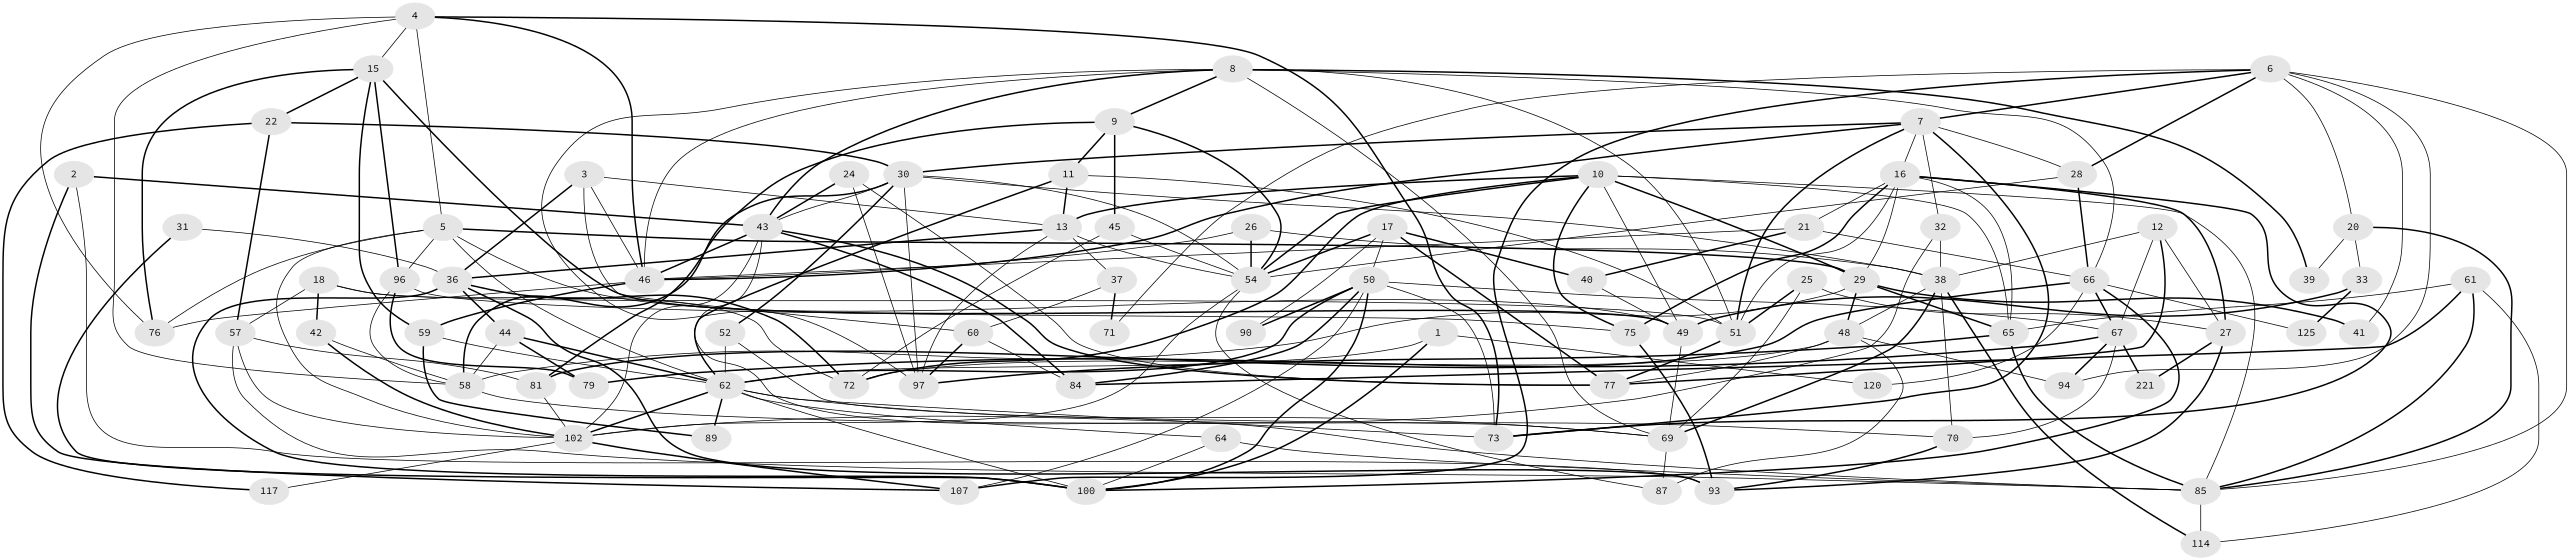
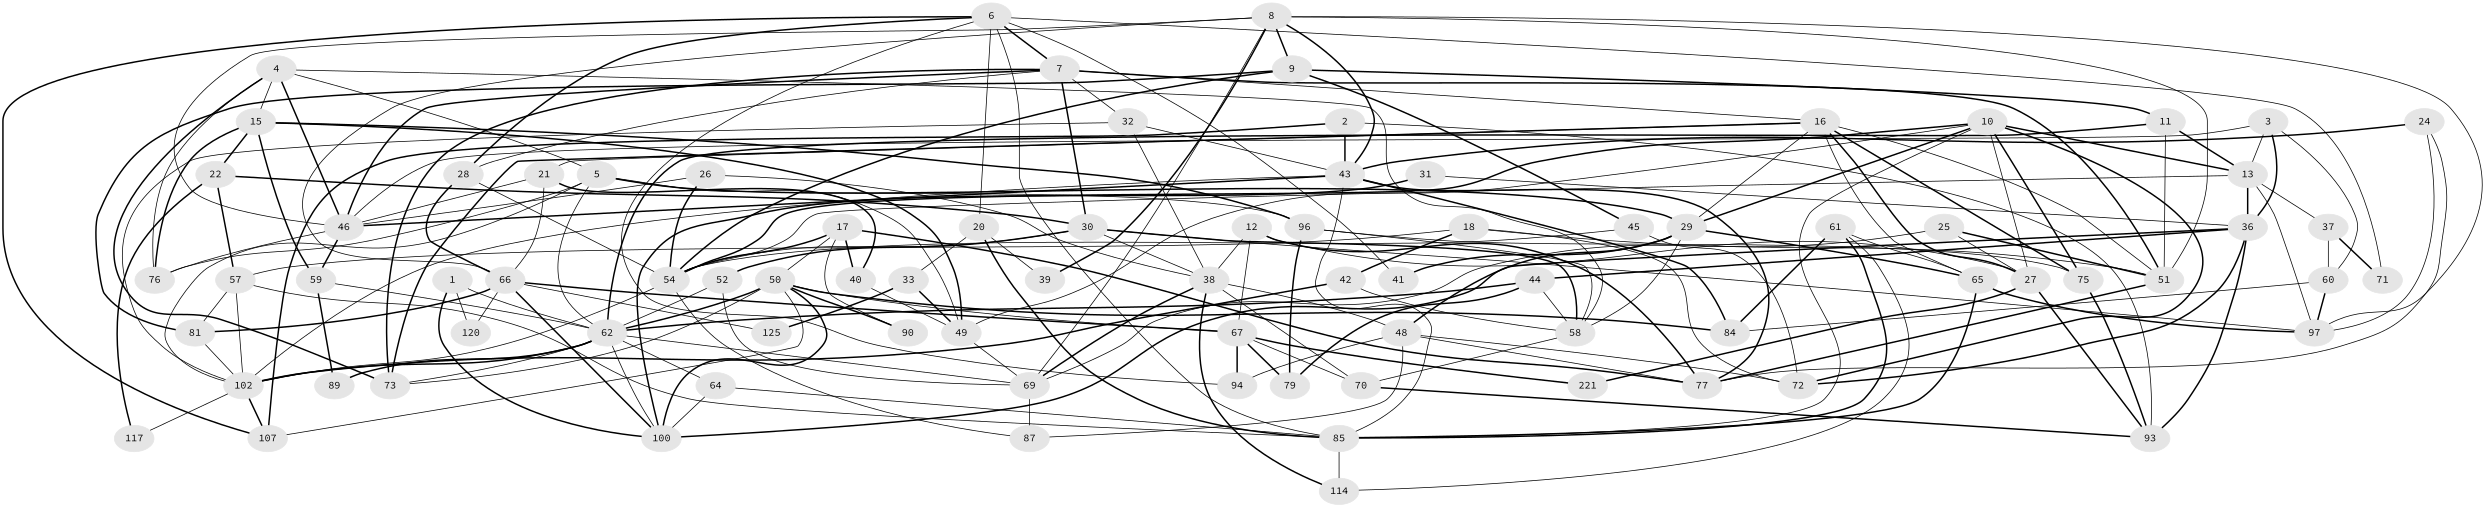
(1851, 192) -> (2009, 201)
(819, 205) -> (1236, 148)
